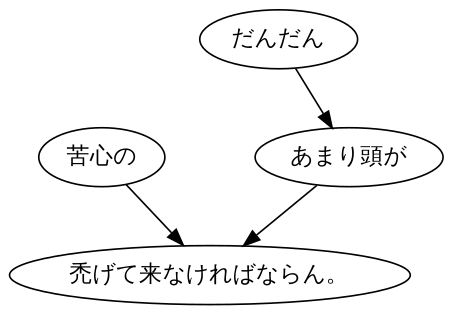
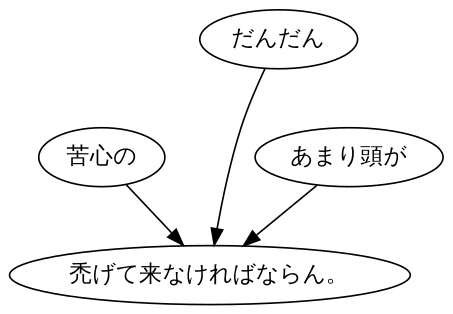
(310, 91) -> (235, 147)
